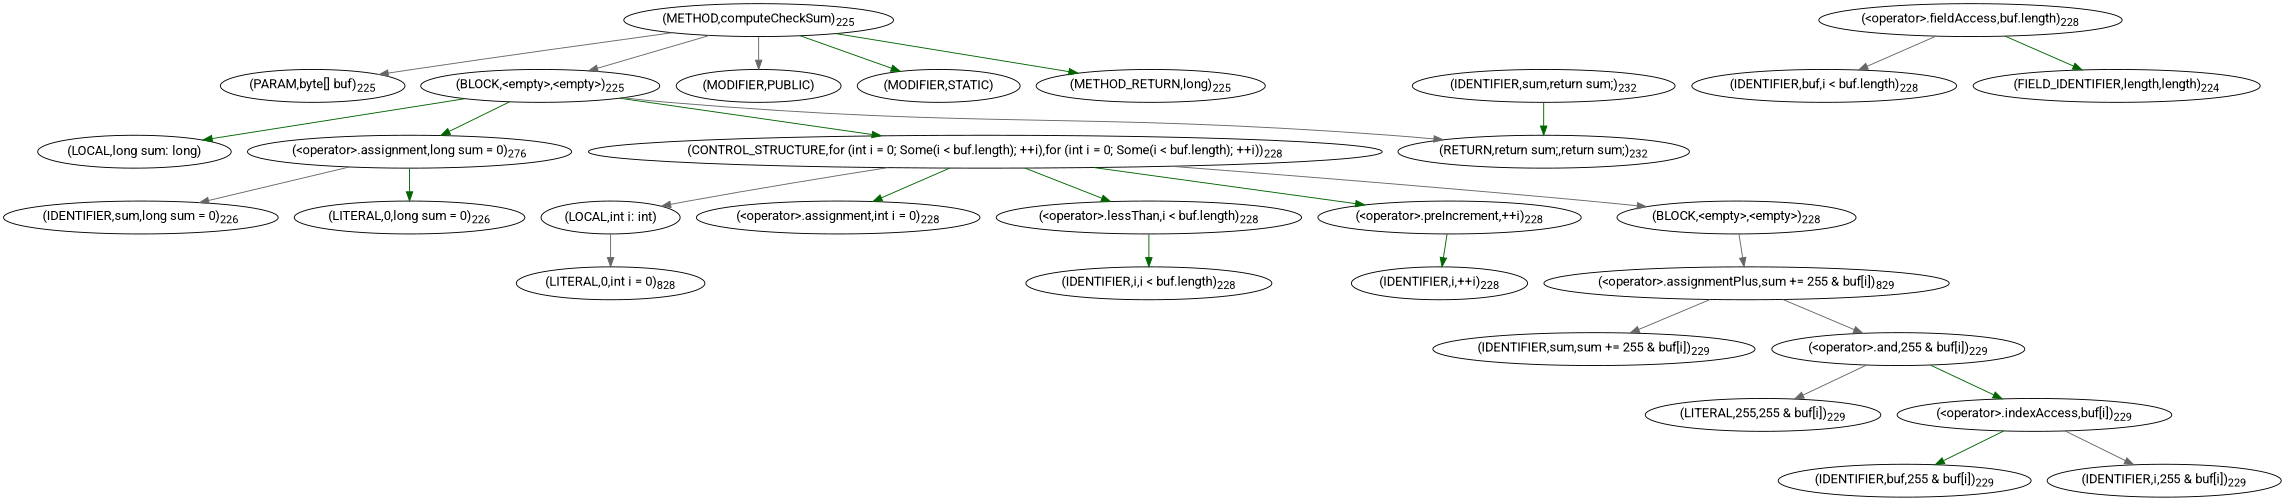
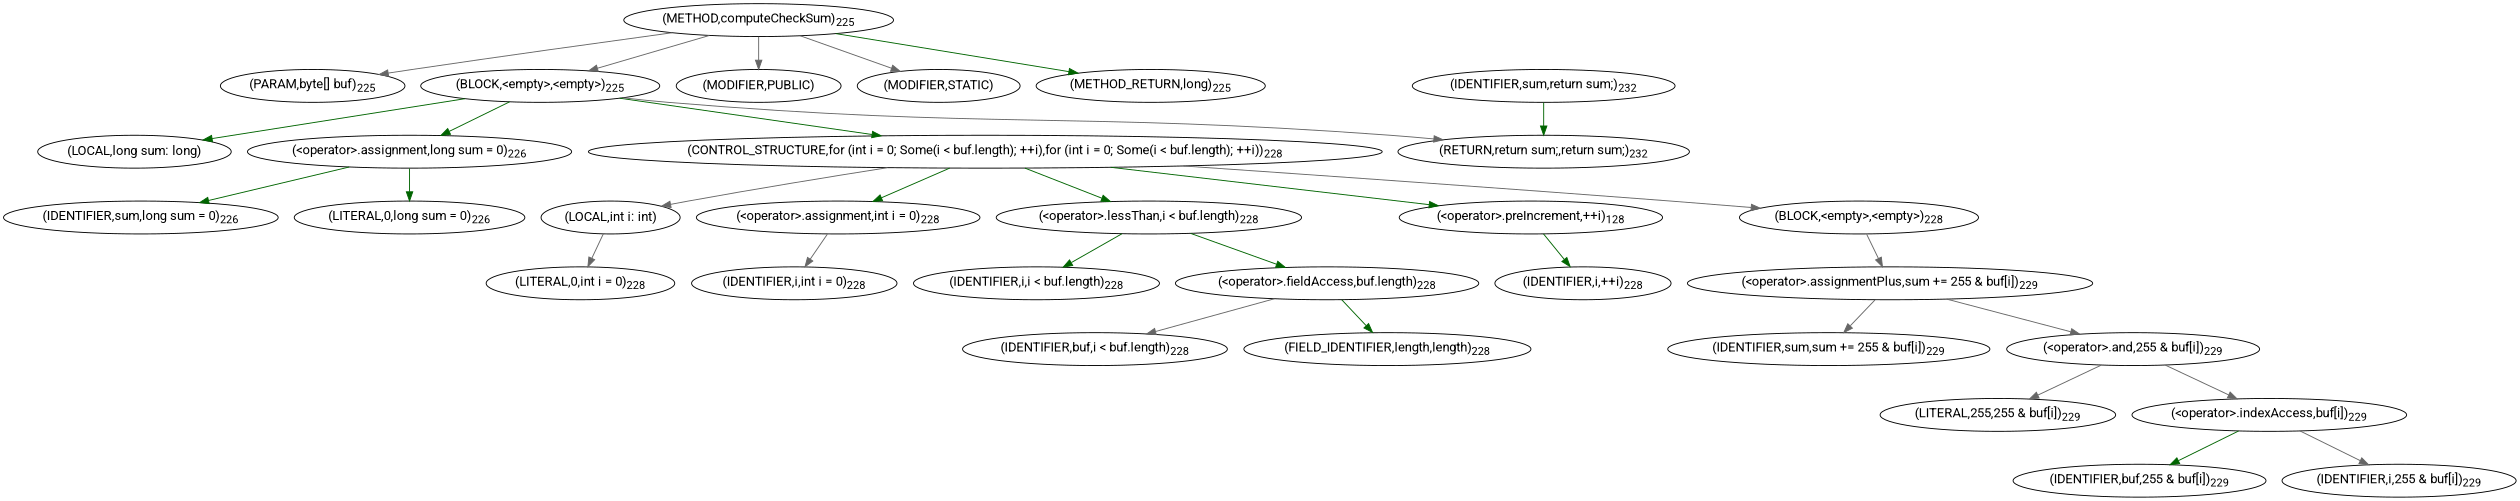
(846, 52) -> (846, 52)
(2210, 85) -> (1481, 348)
(517, 150) -> (517, 150)
(279, 184) -> (279, 184)
(1534, 216) -> (1615, 216)
none -> (1234, 249)
(666, 282) -> (636, 282)
(1885, 282) -> (2029, 282)
none -> (794, 283)
(1962, 380) -> (2197, 380)
